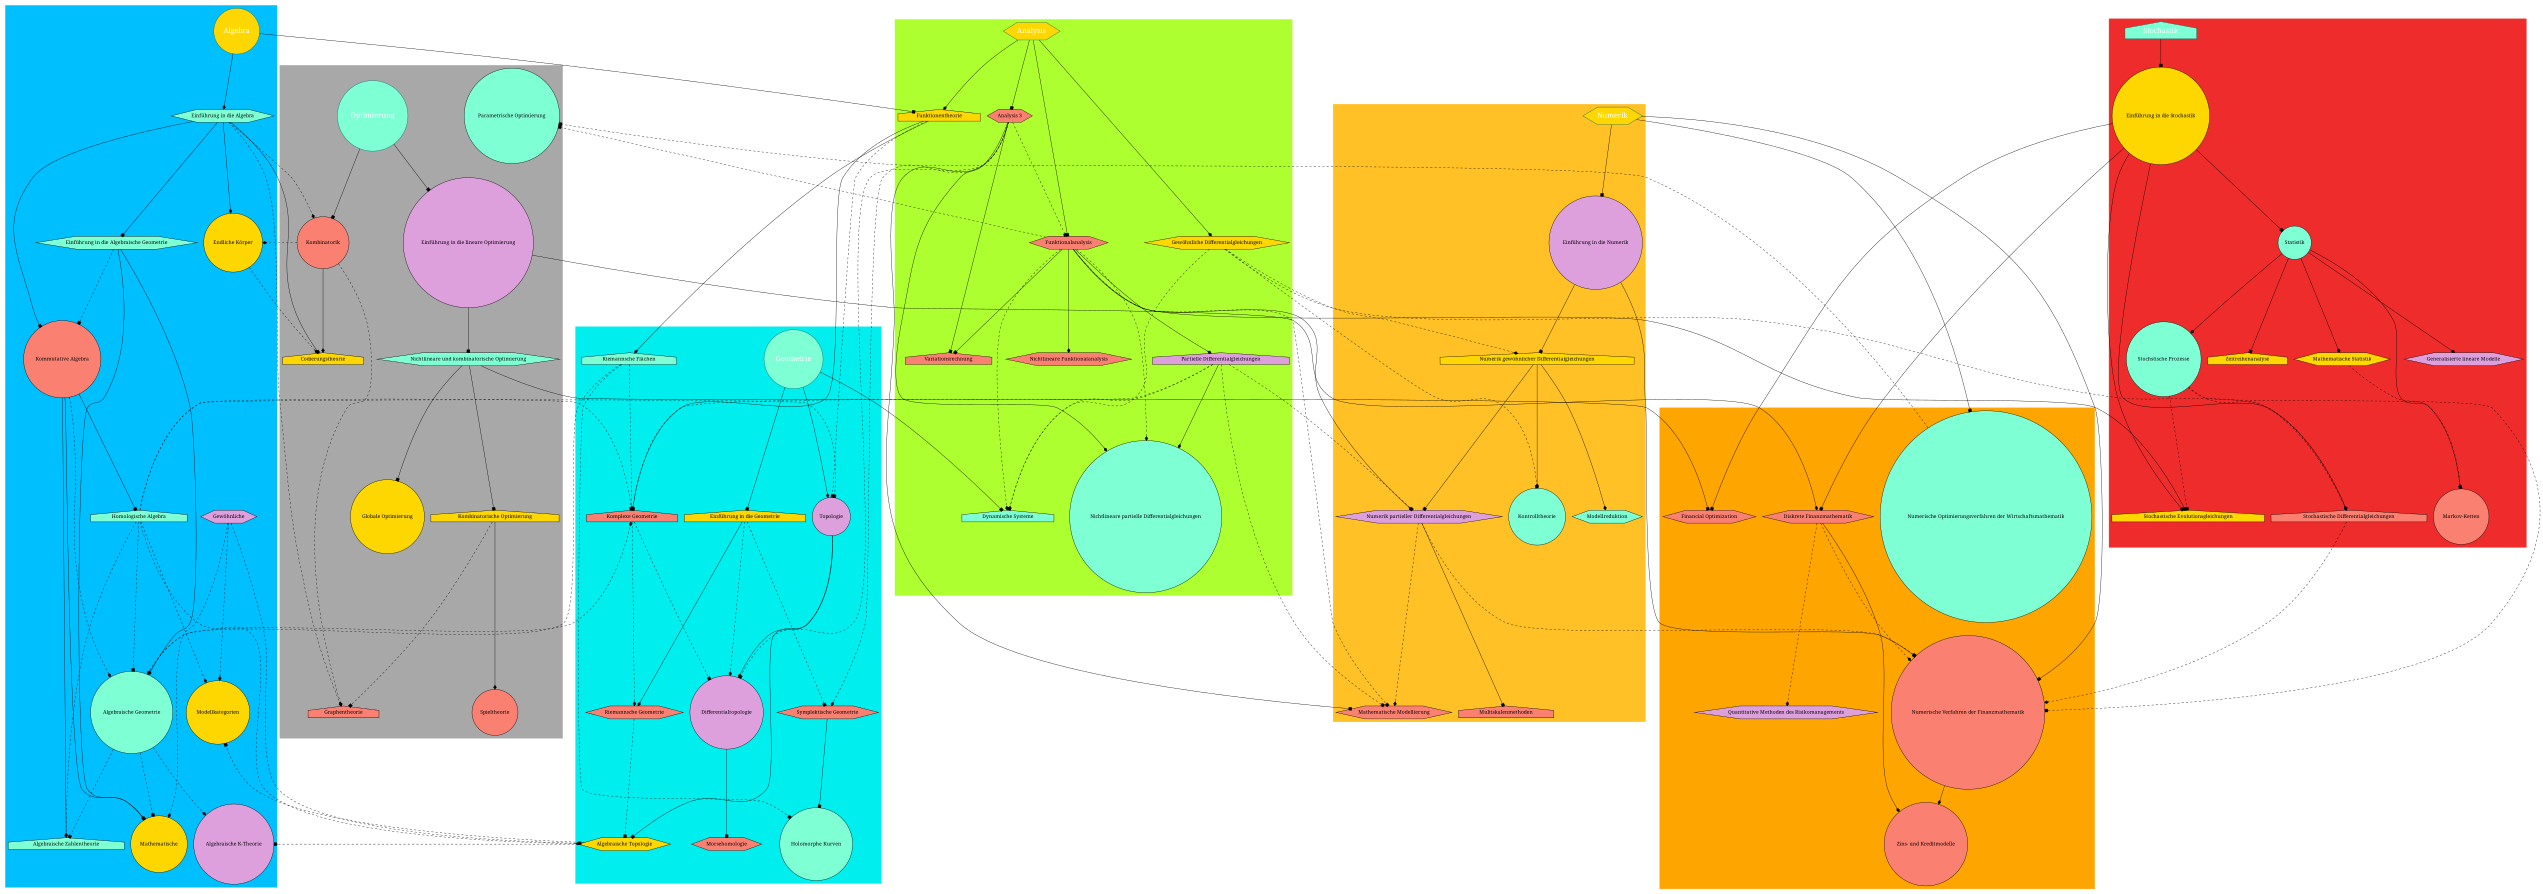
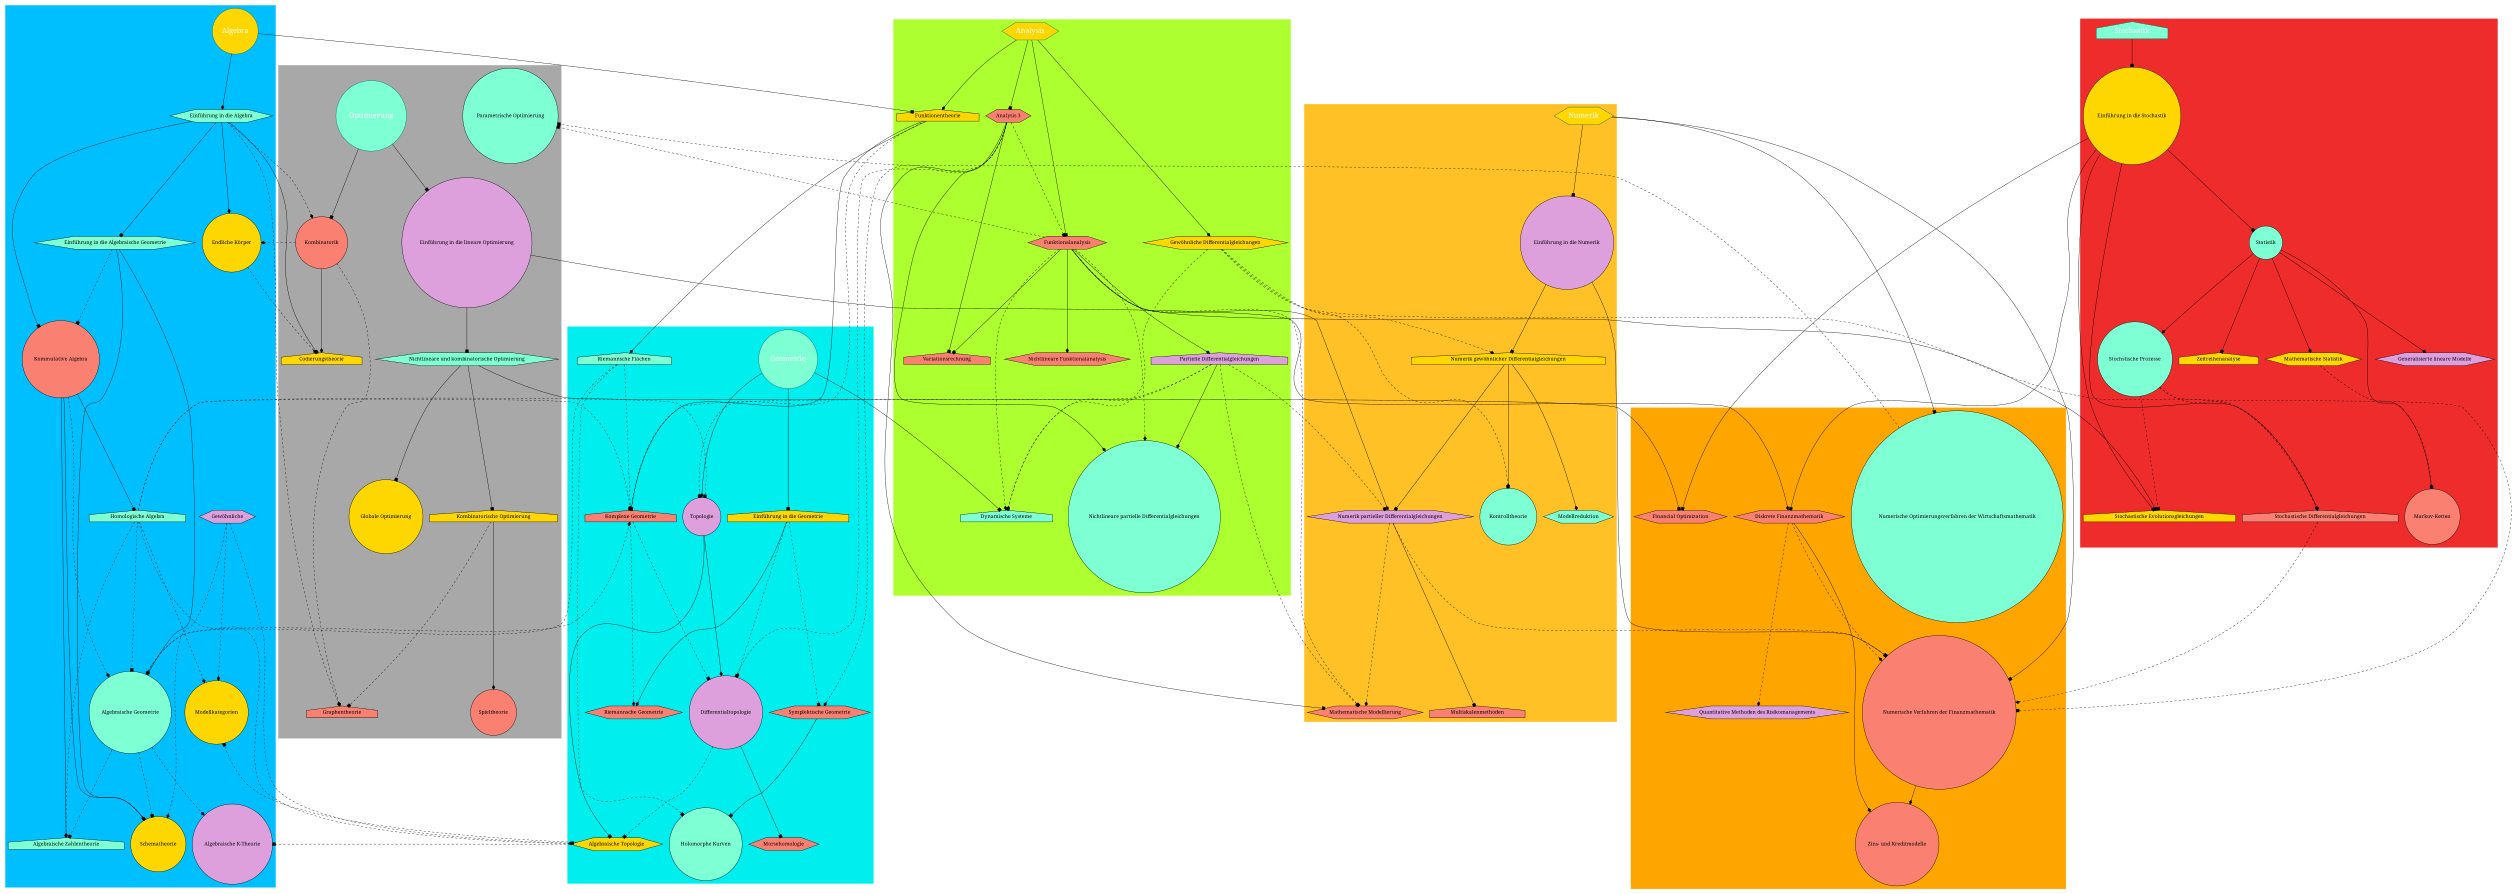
(630, 776) -> (676, 797)
(159, 844) -> (158, 844)
